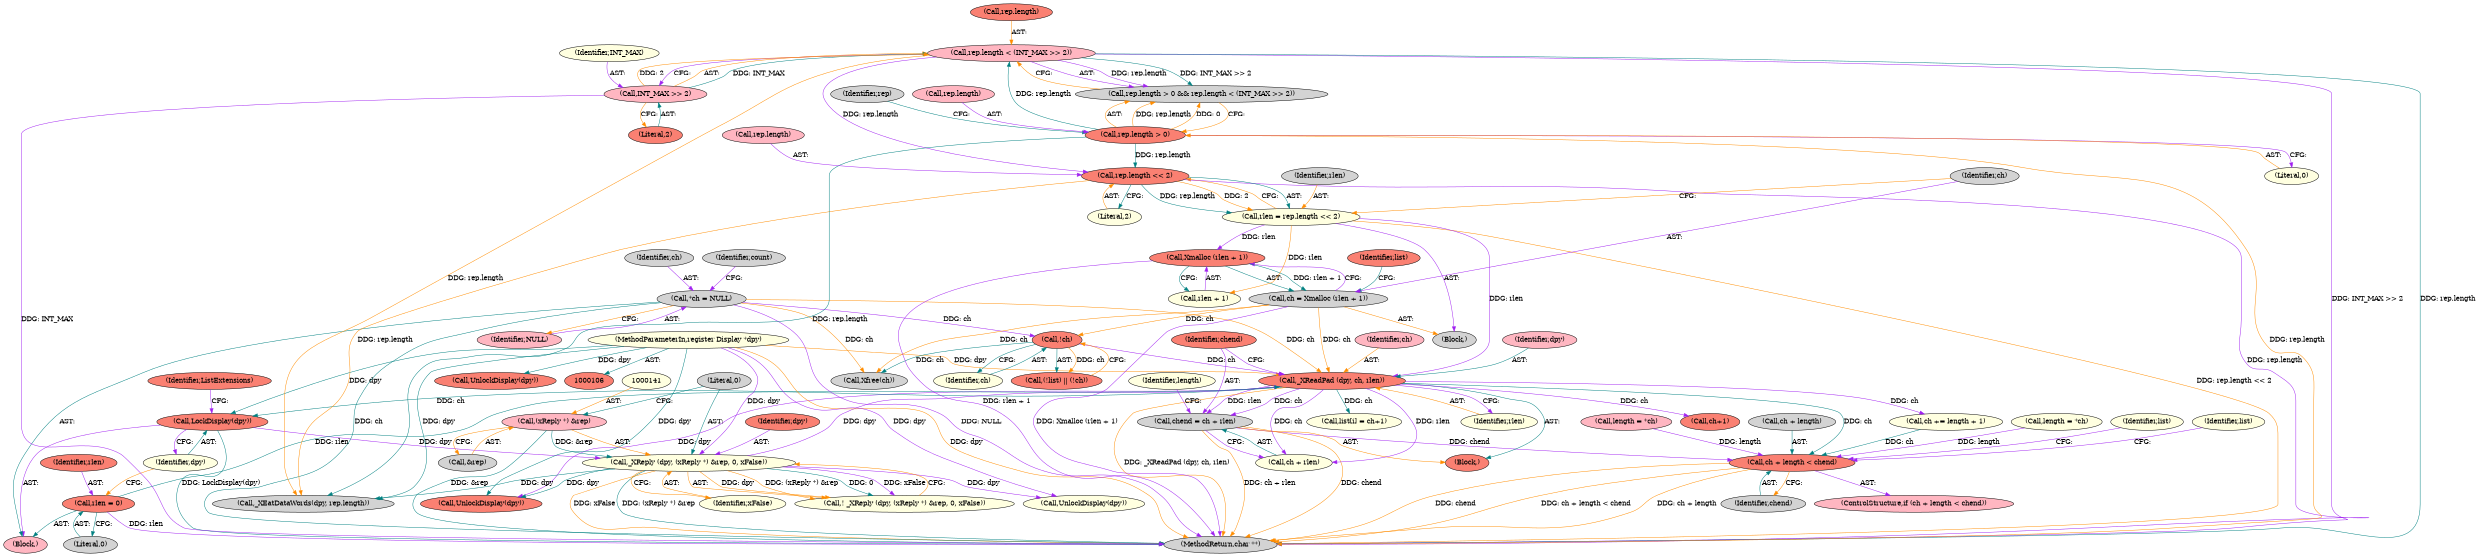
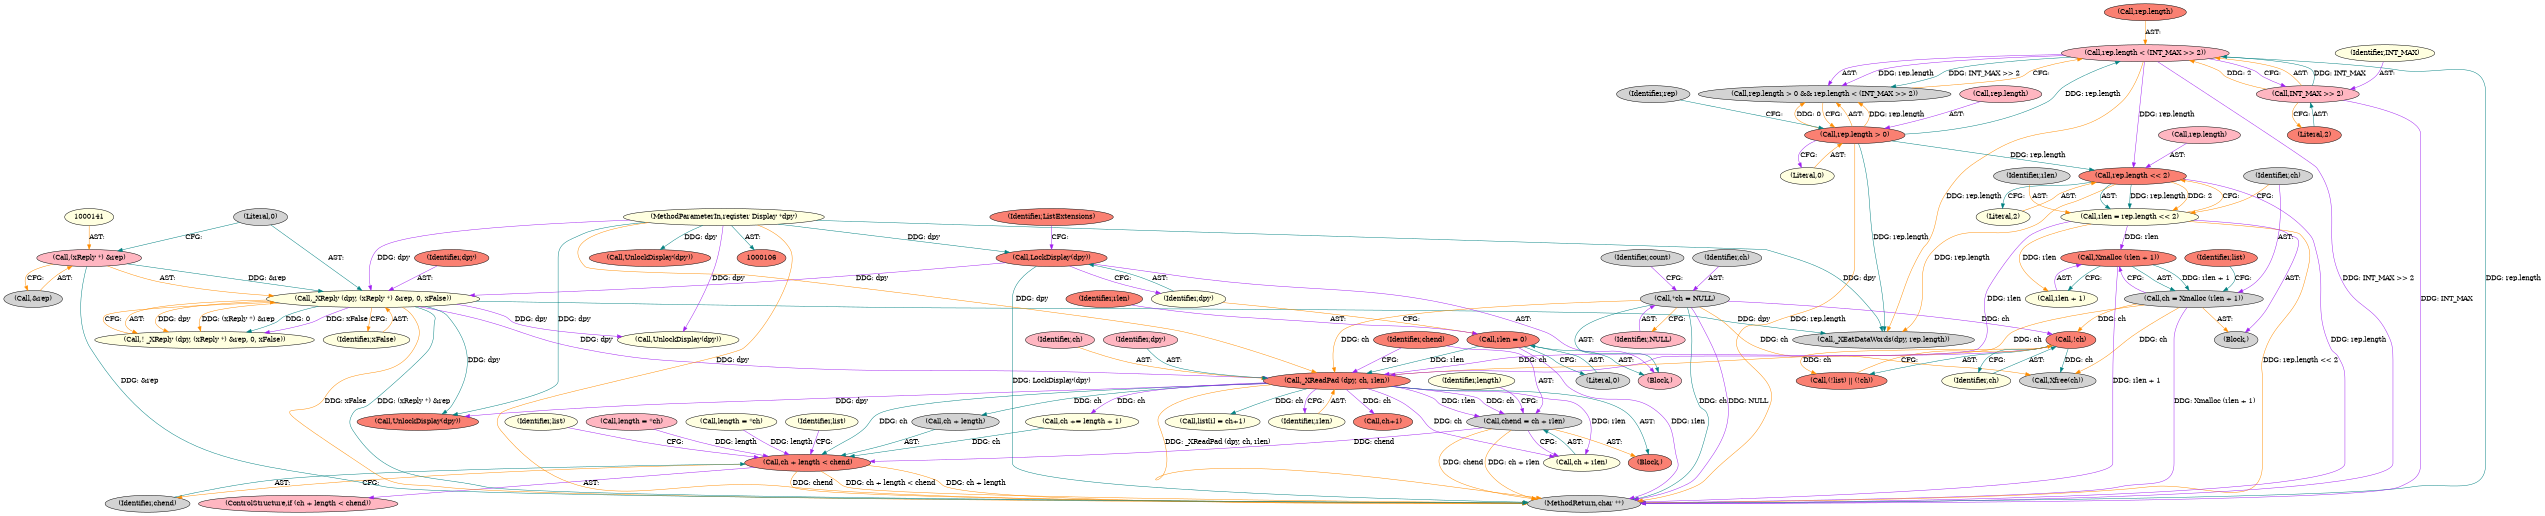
(667, 391) -> (1126, 392)
